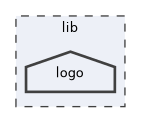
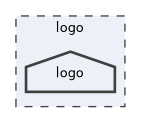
(70, 29) -> (70, 29)
